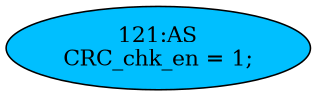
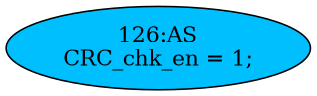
(158, 48) -> (158, 48)
